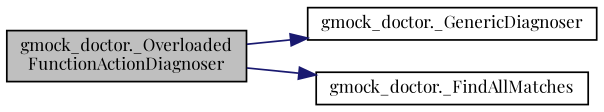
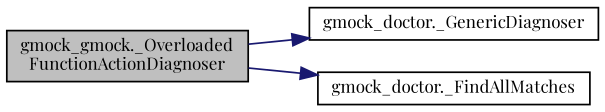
(127, 56) -> (128, 56)
